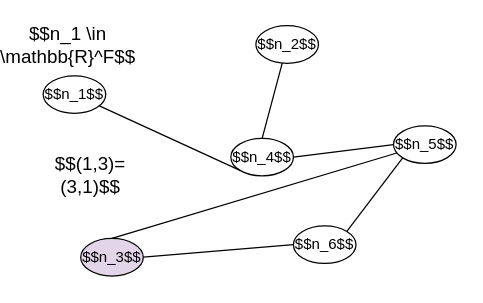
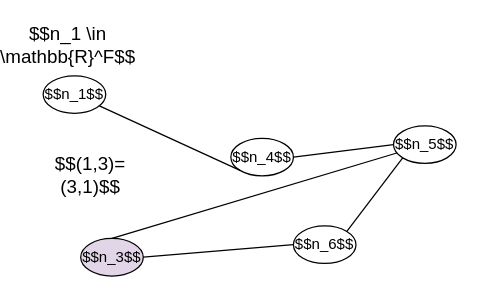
(287, 44) -> none
(272, 100) -> none
